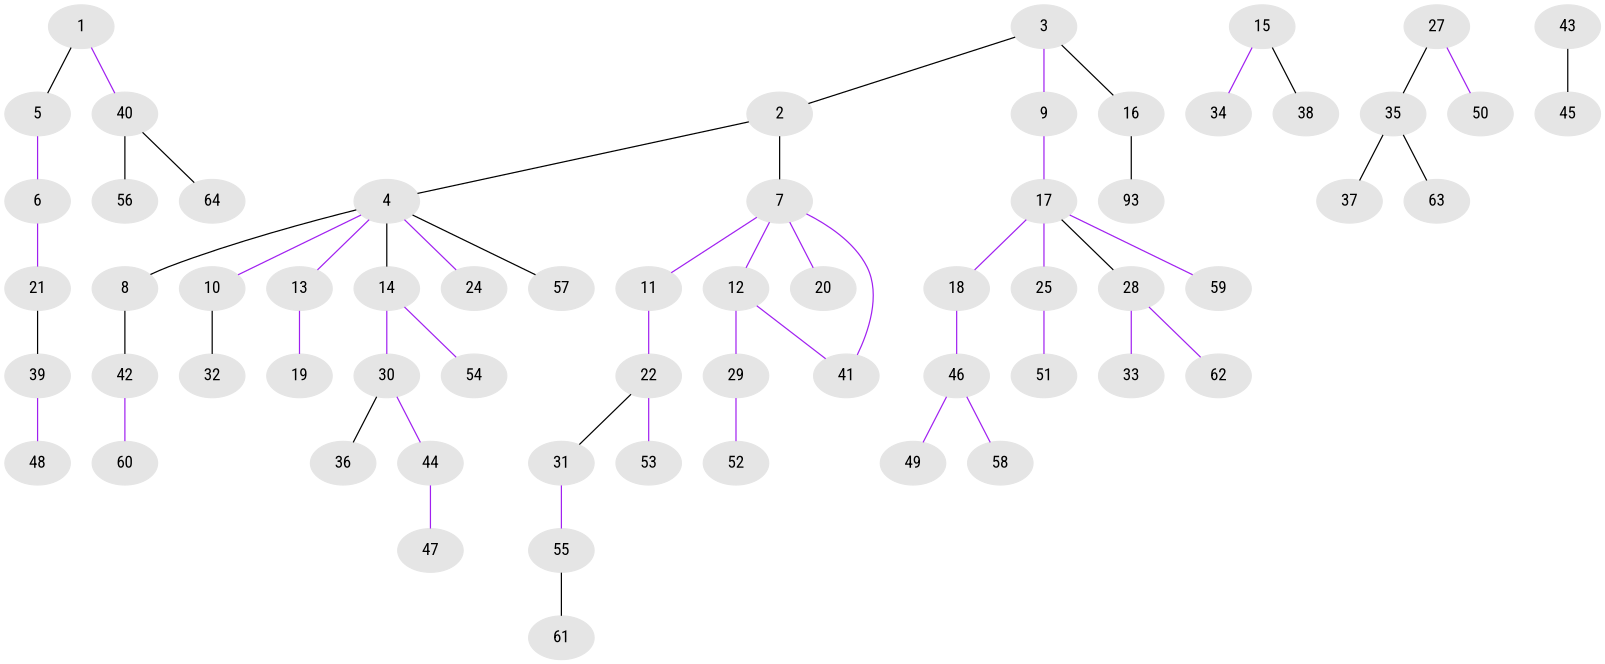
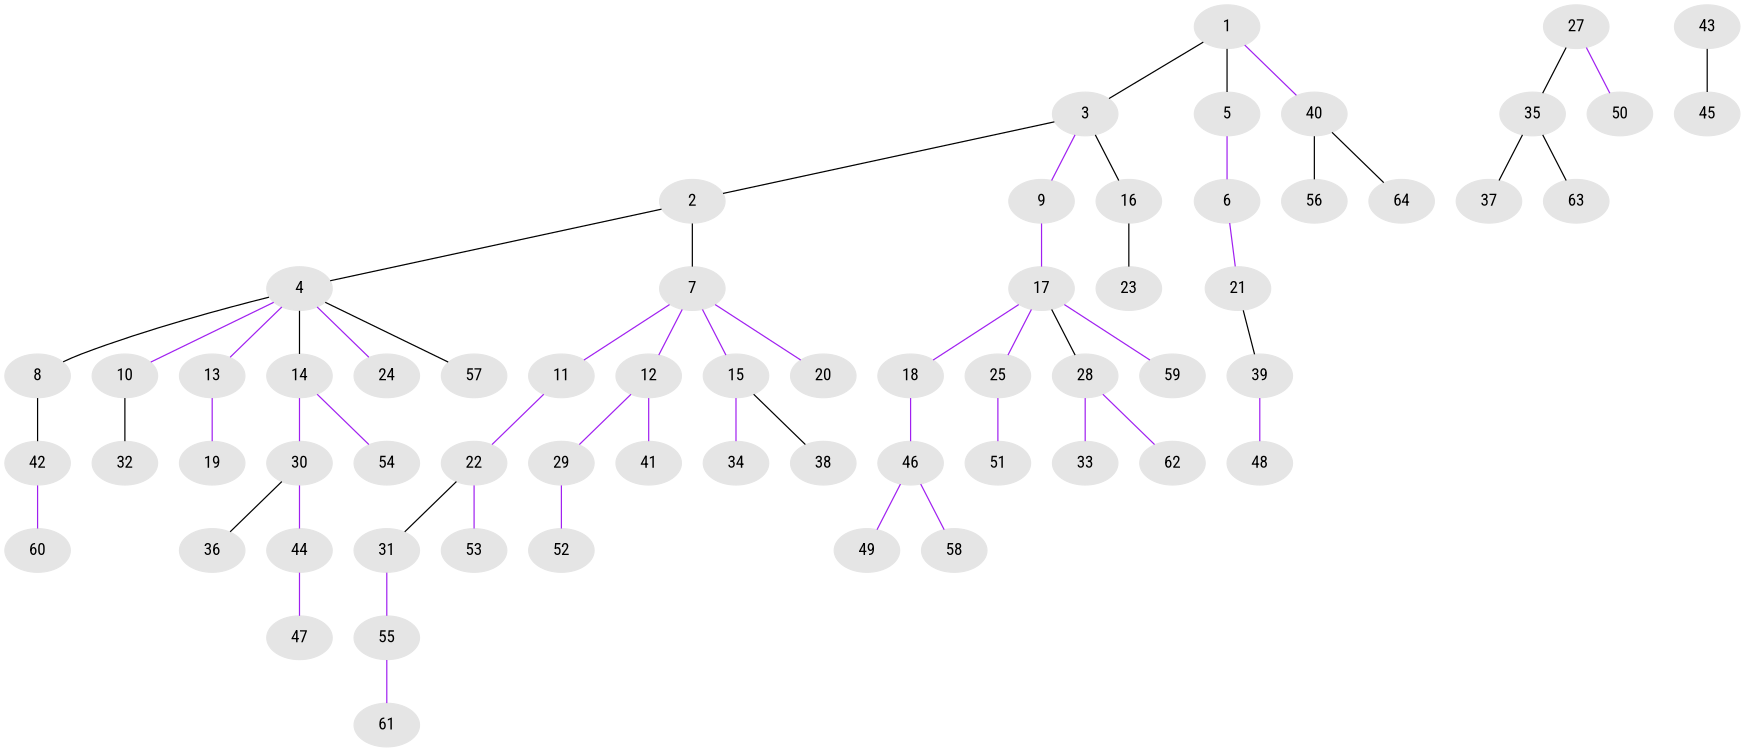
none -> (1156, 70)
(1131, 201) -> (1129, 289)
(869, 271) -> (714, 332)
(561, 594) -> (387, 682)
